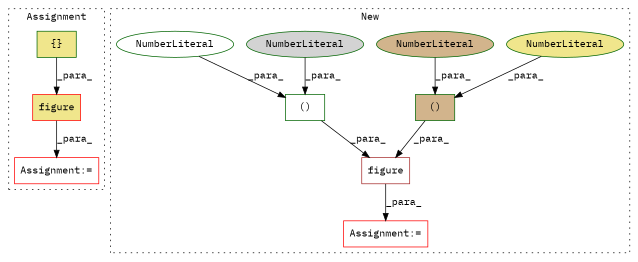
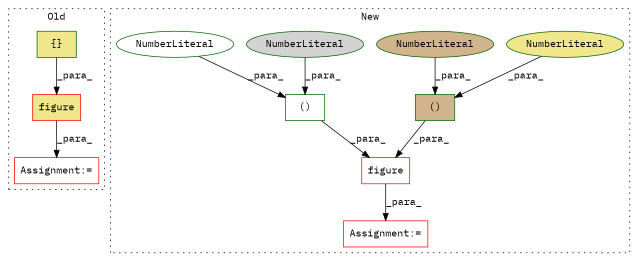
(57, 17) -> (57, 17)
